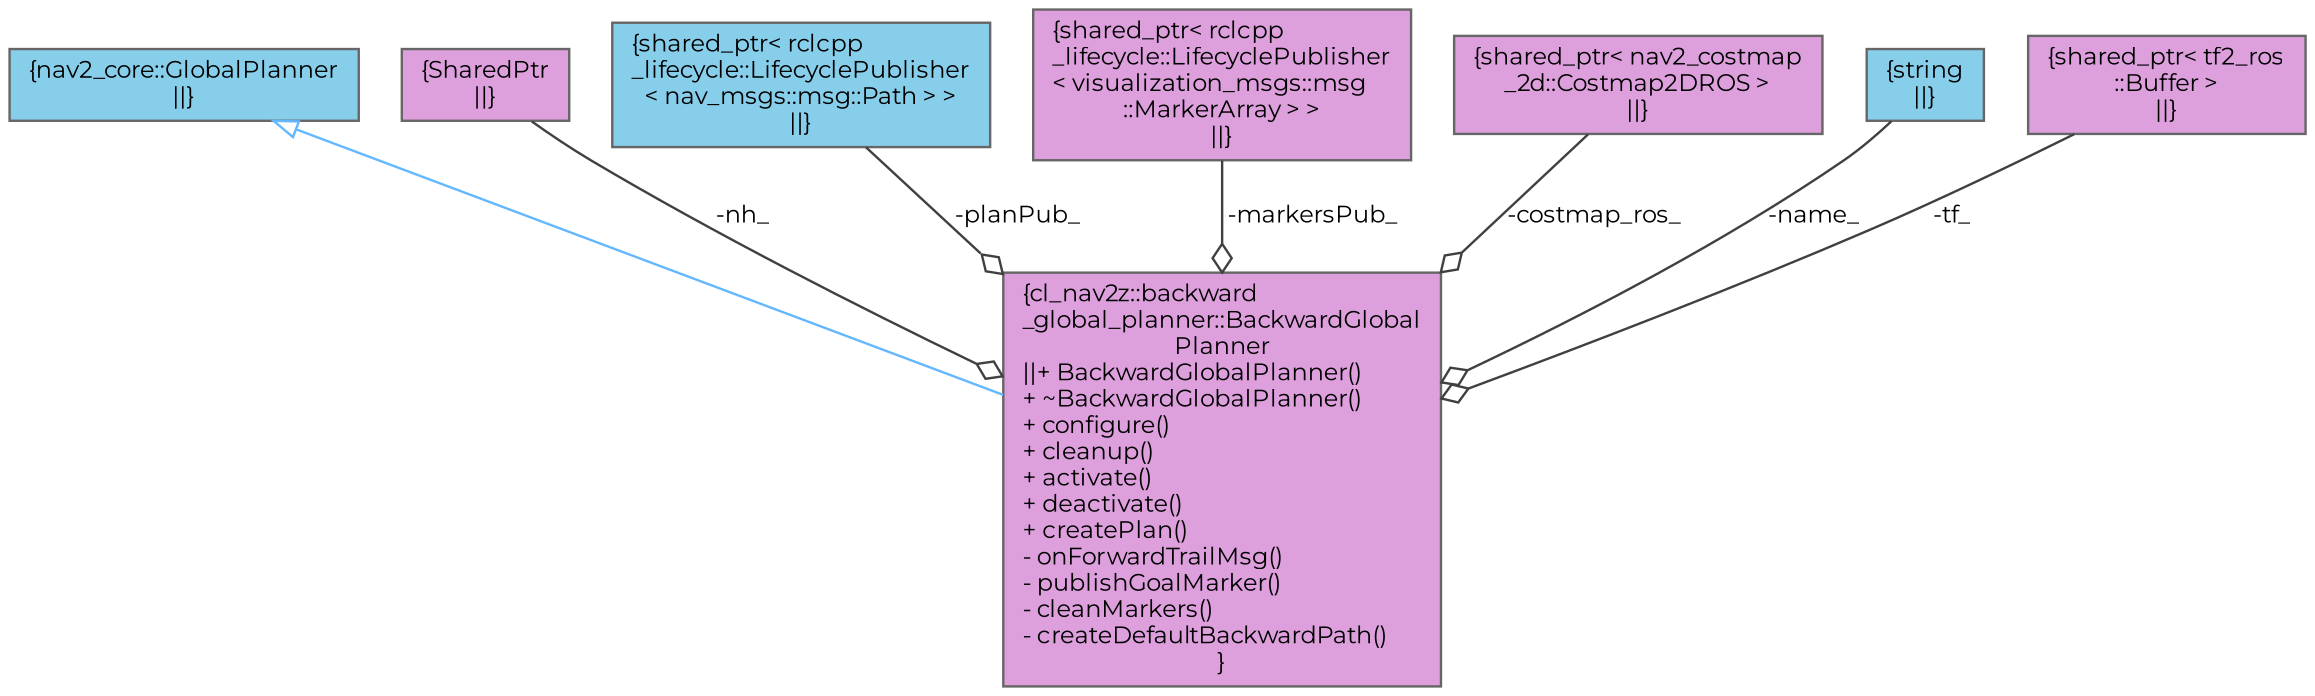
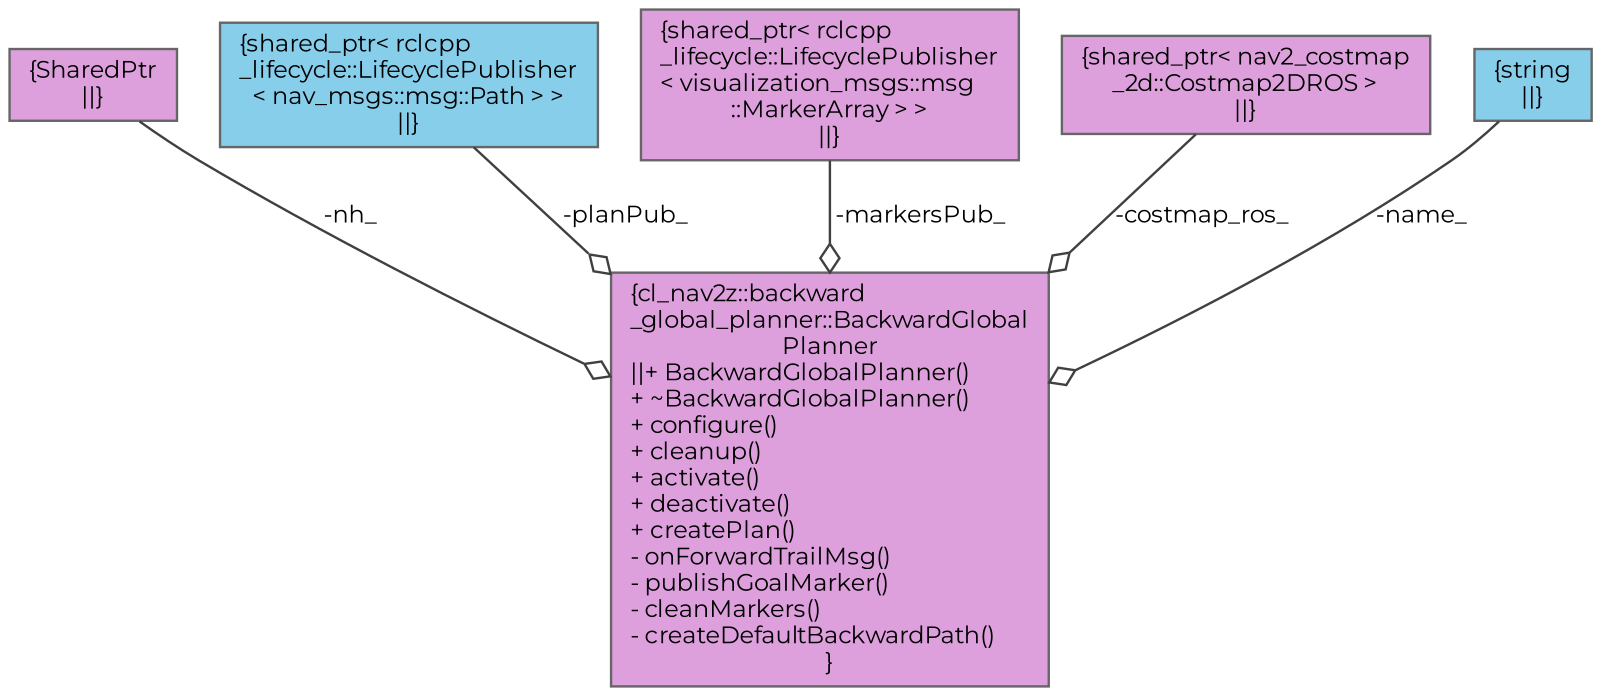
(184, 85) -> none
(2167, 85) -> none
